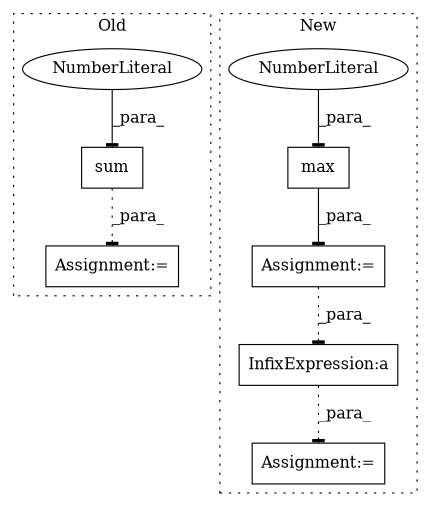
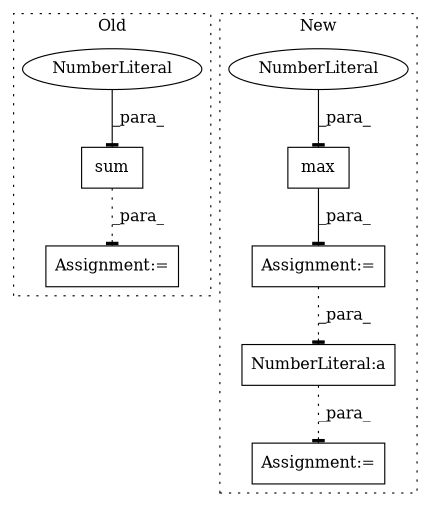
(318, 365) -> (318, 365)
